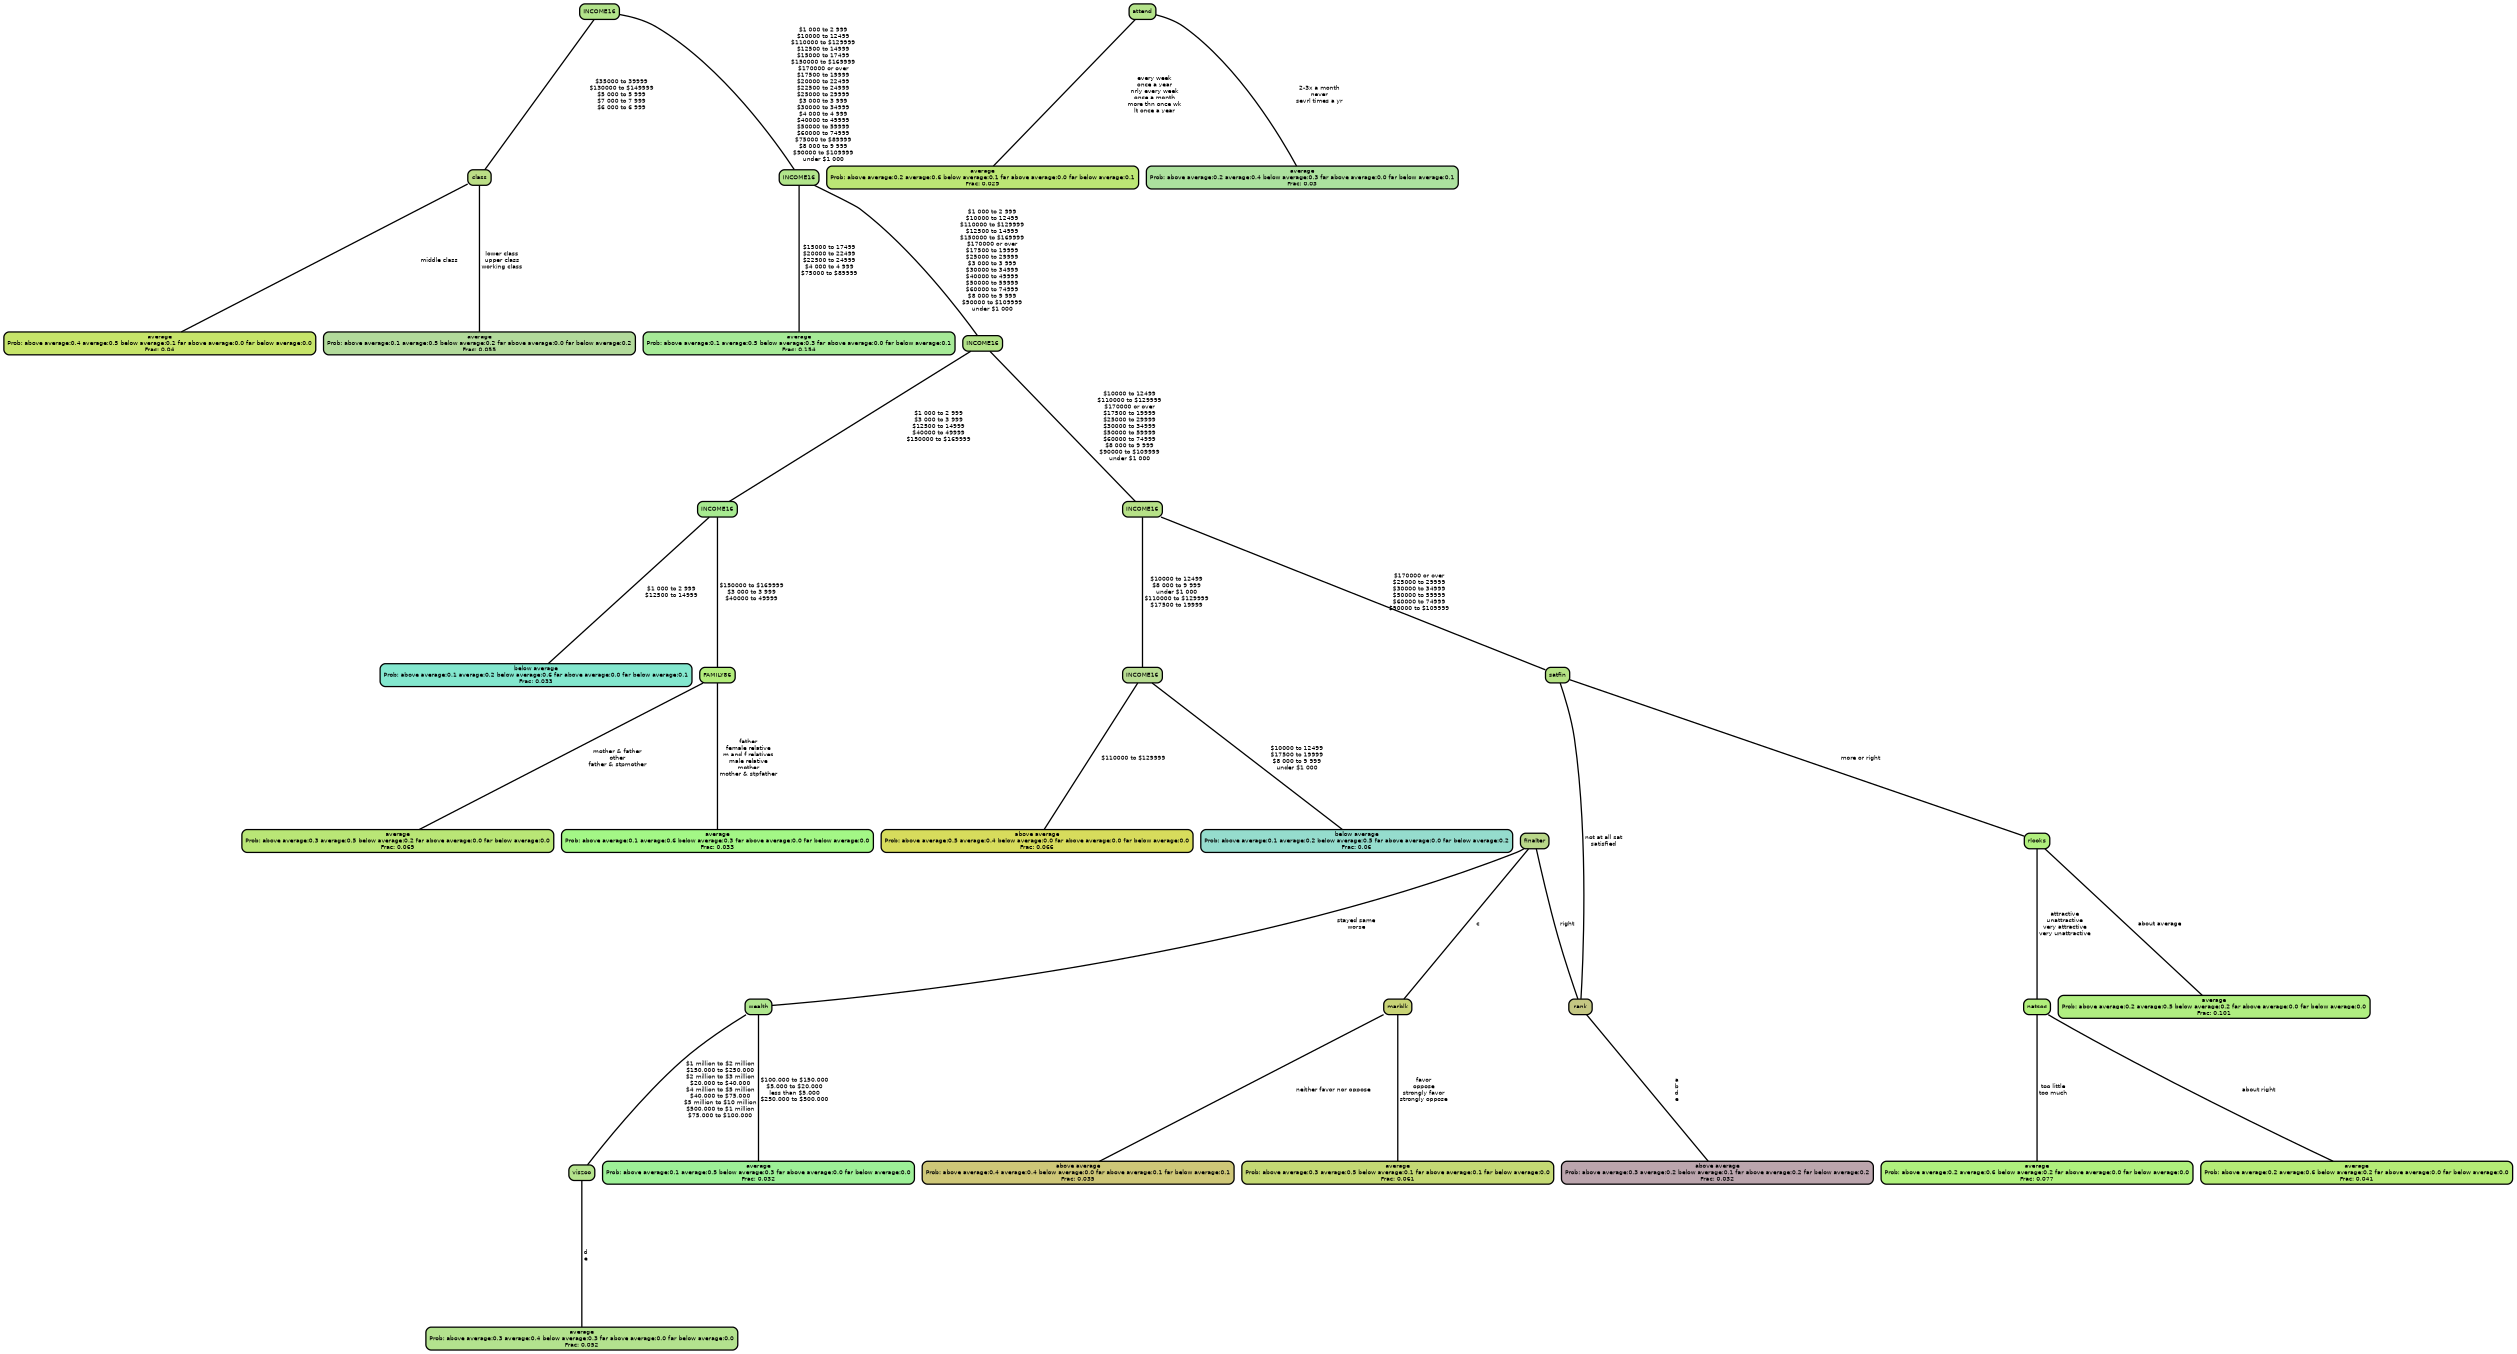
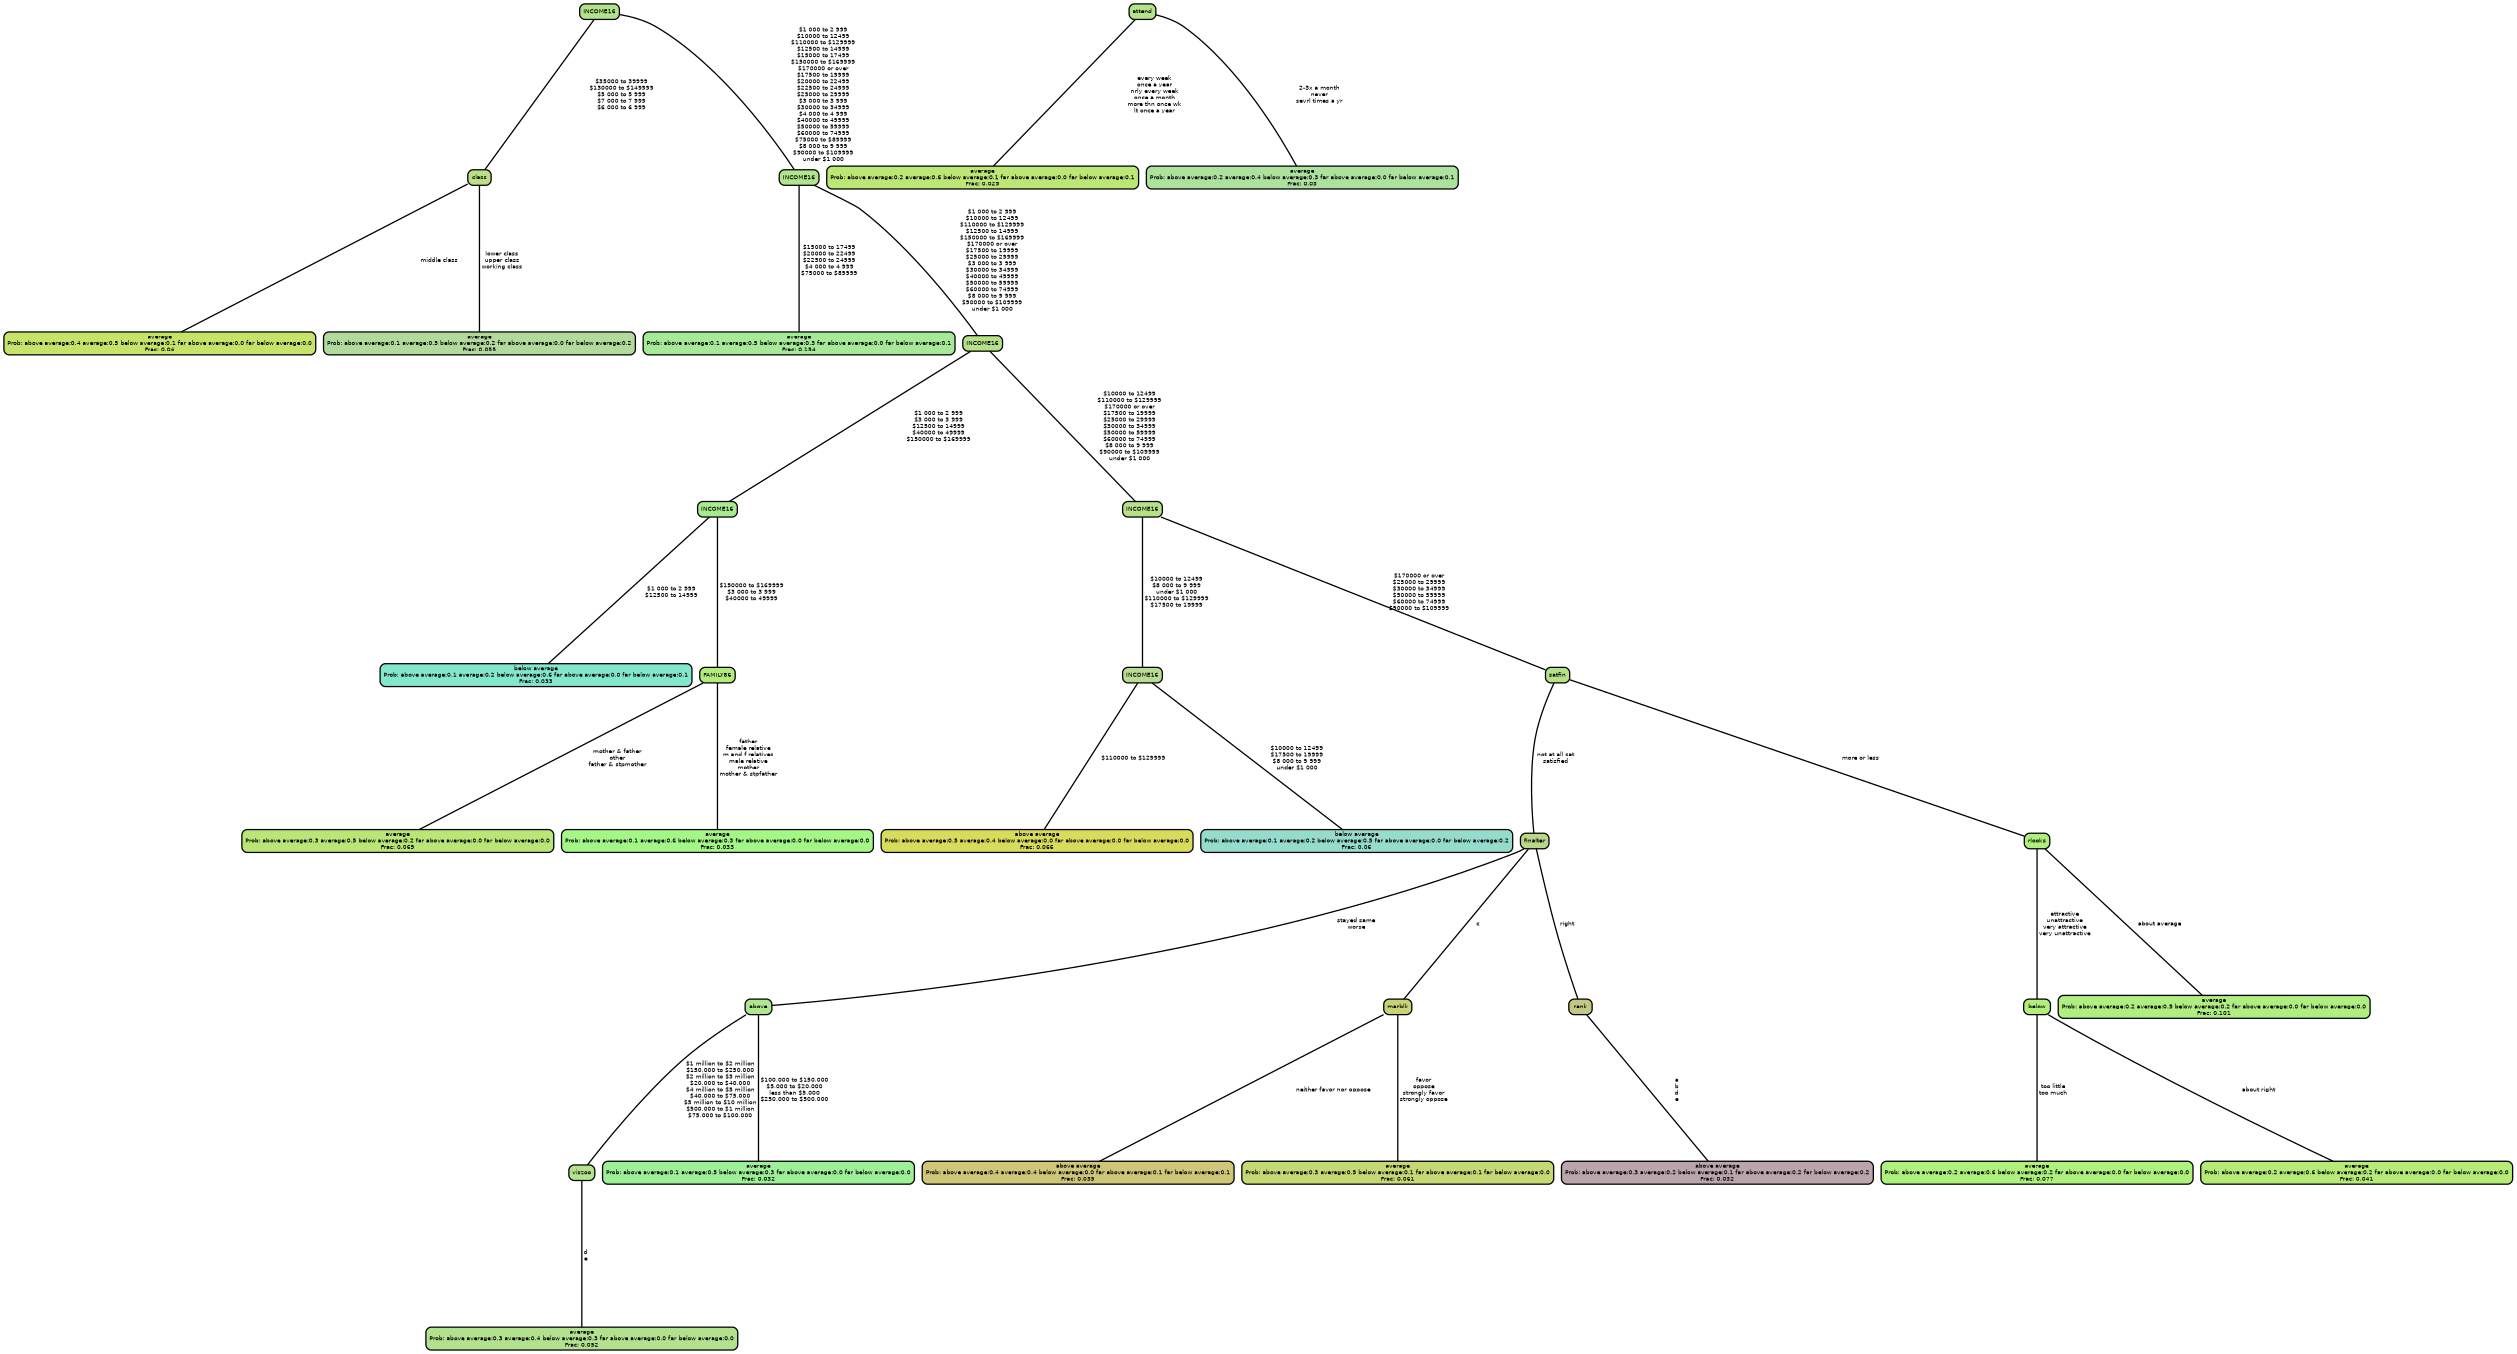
(1860, 758) -> (1860, 758)
(1583, 840) -> (1533, 756)
(758, 1007) -> (758, 1007)
(2037, 1007) -> (2037, 1007)
